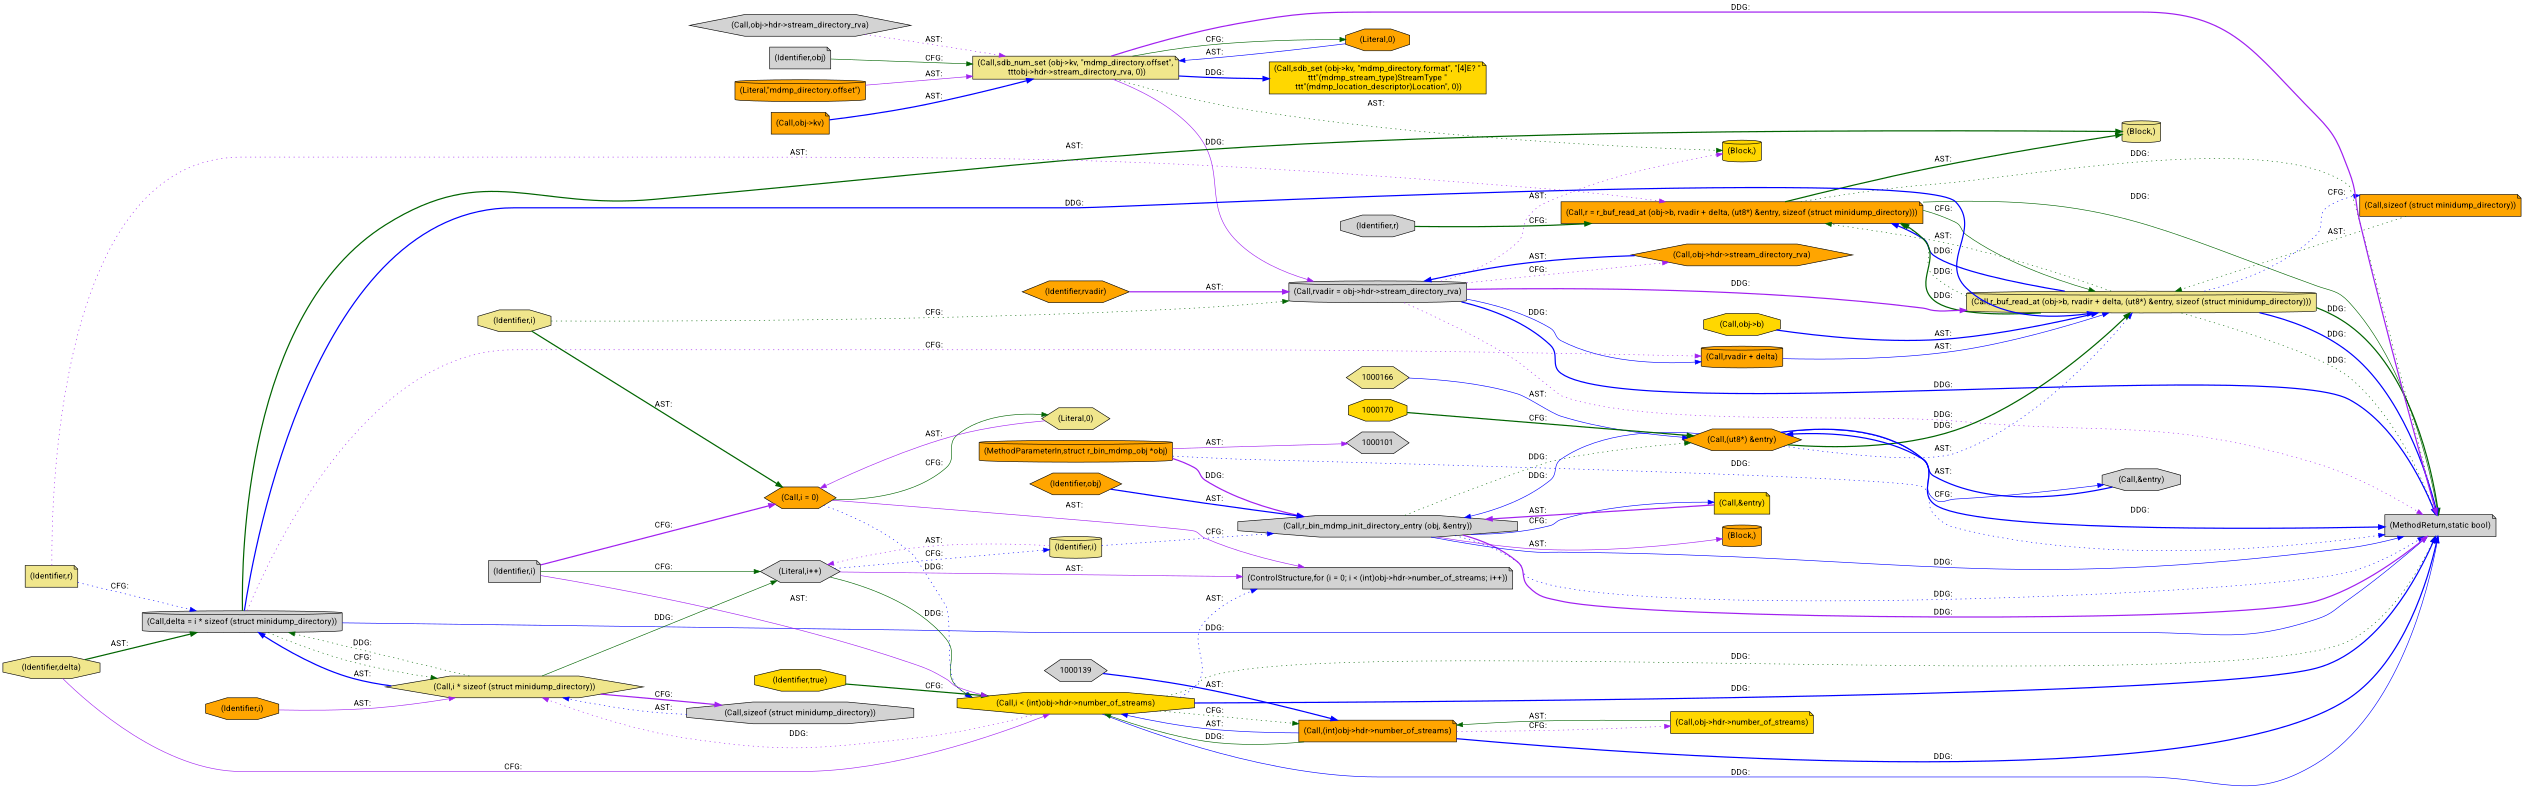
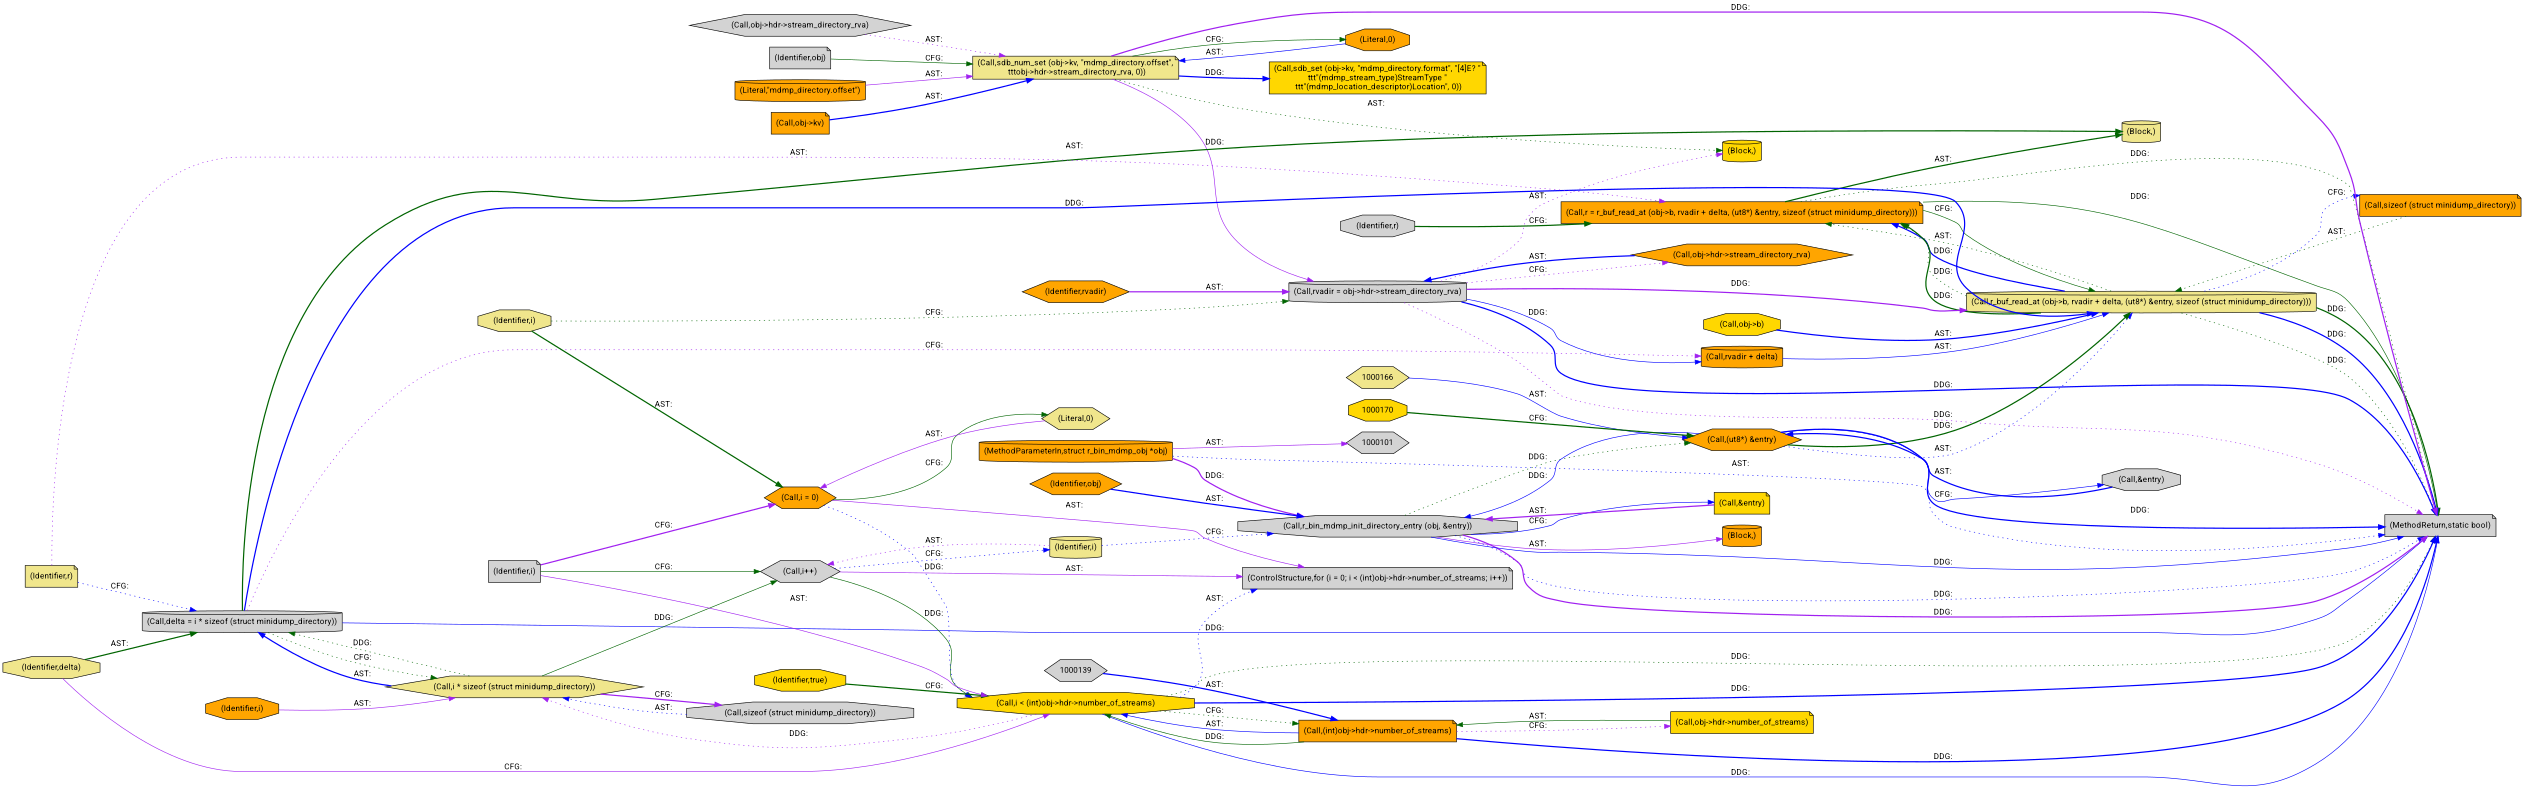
(1742, 464) -> (1742, 464)
(800, 572) -> (800, 572)
